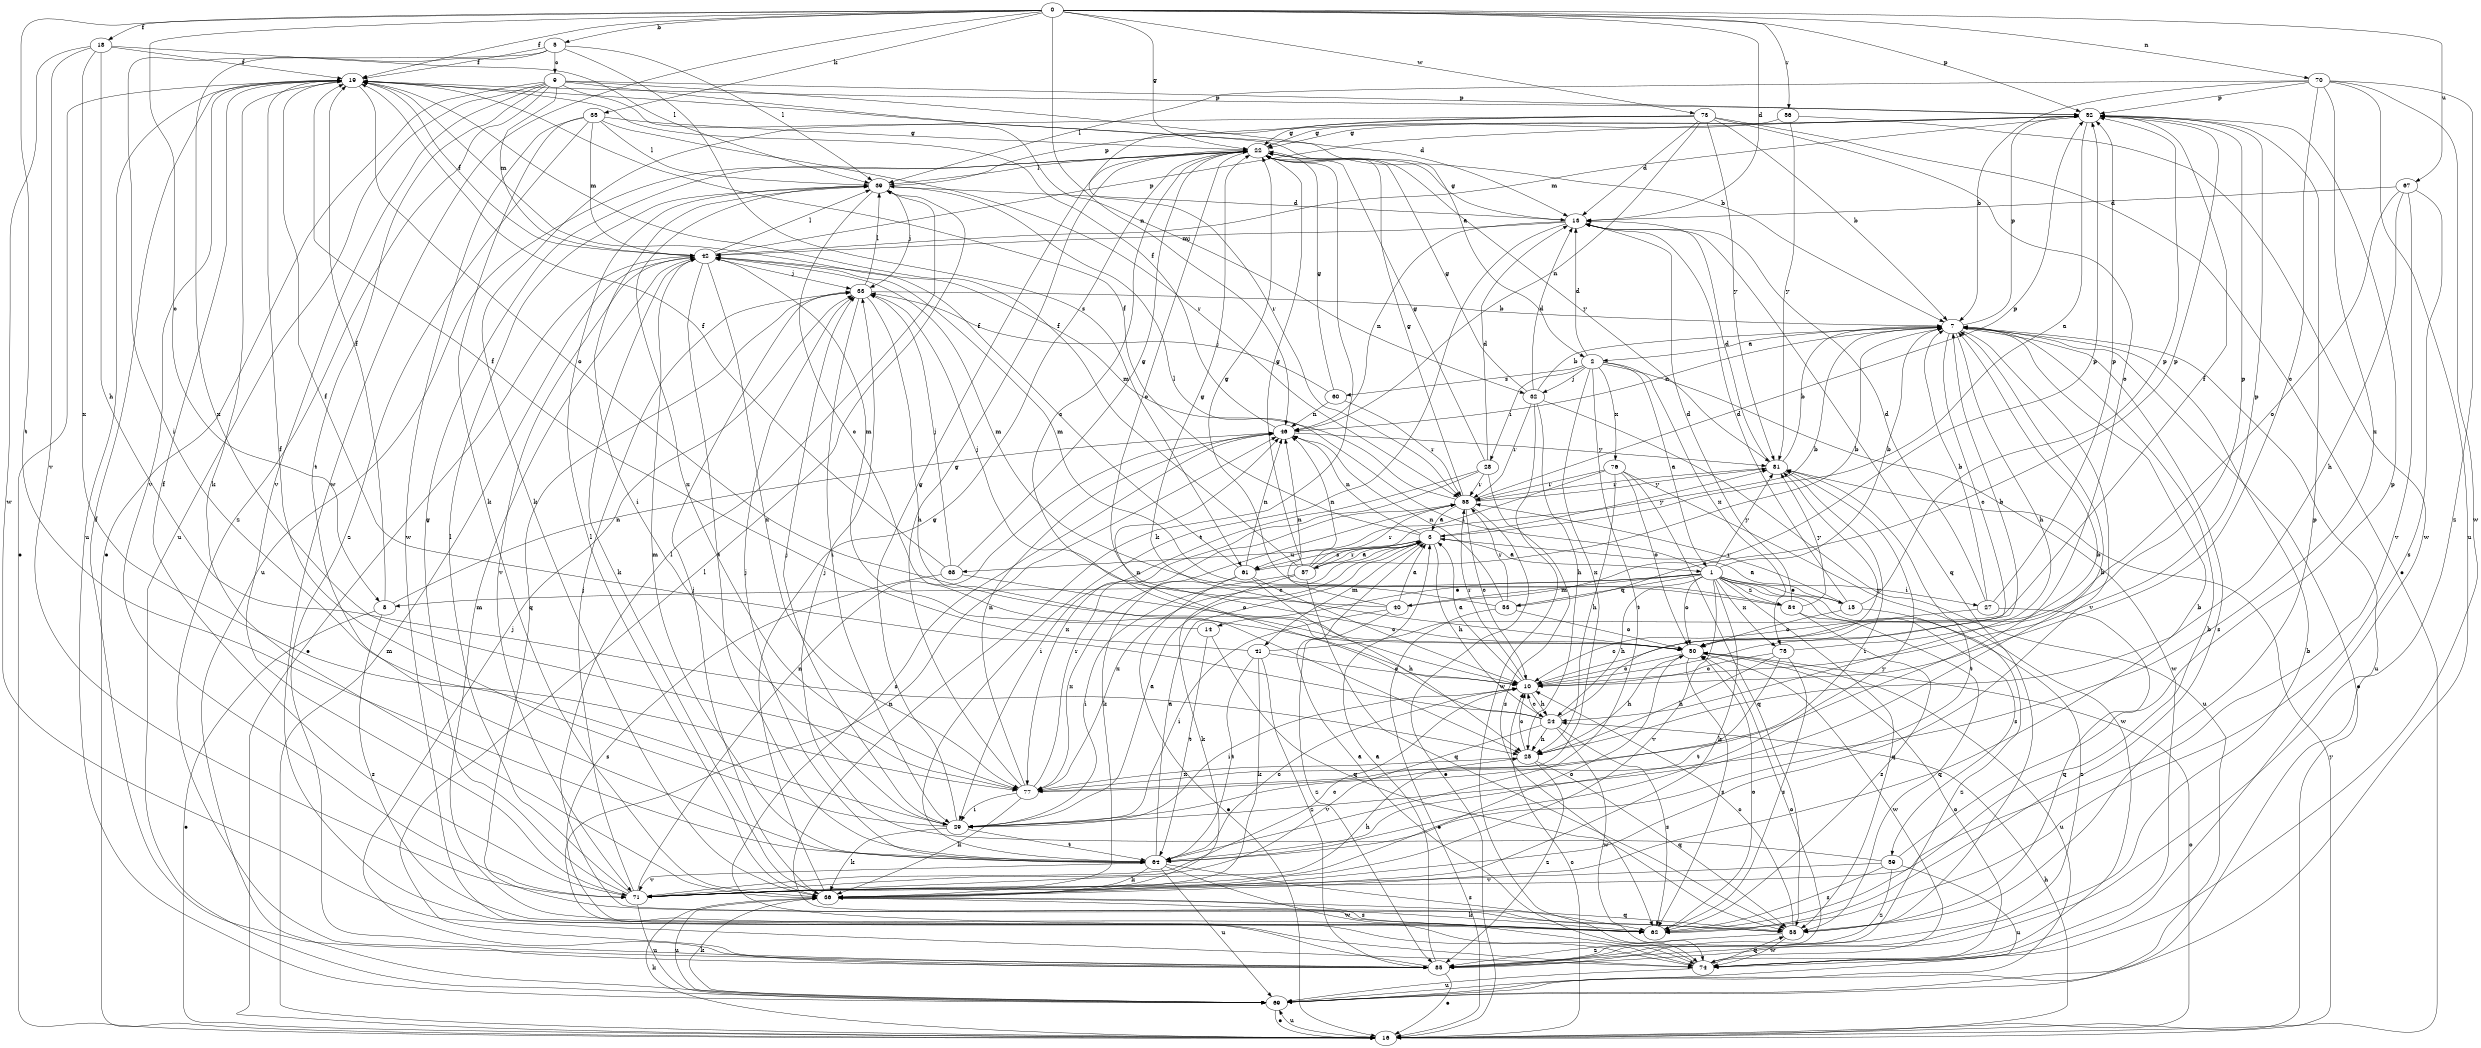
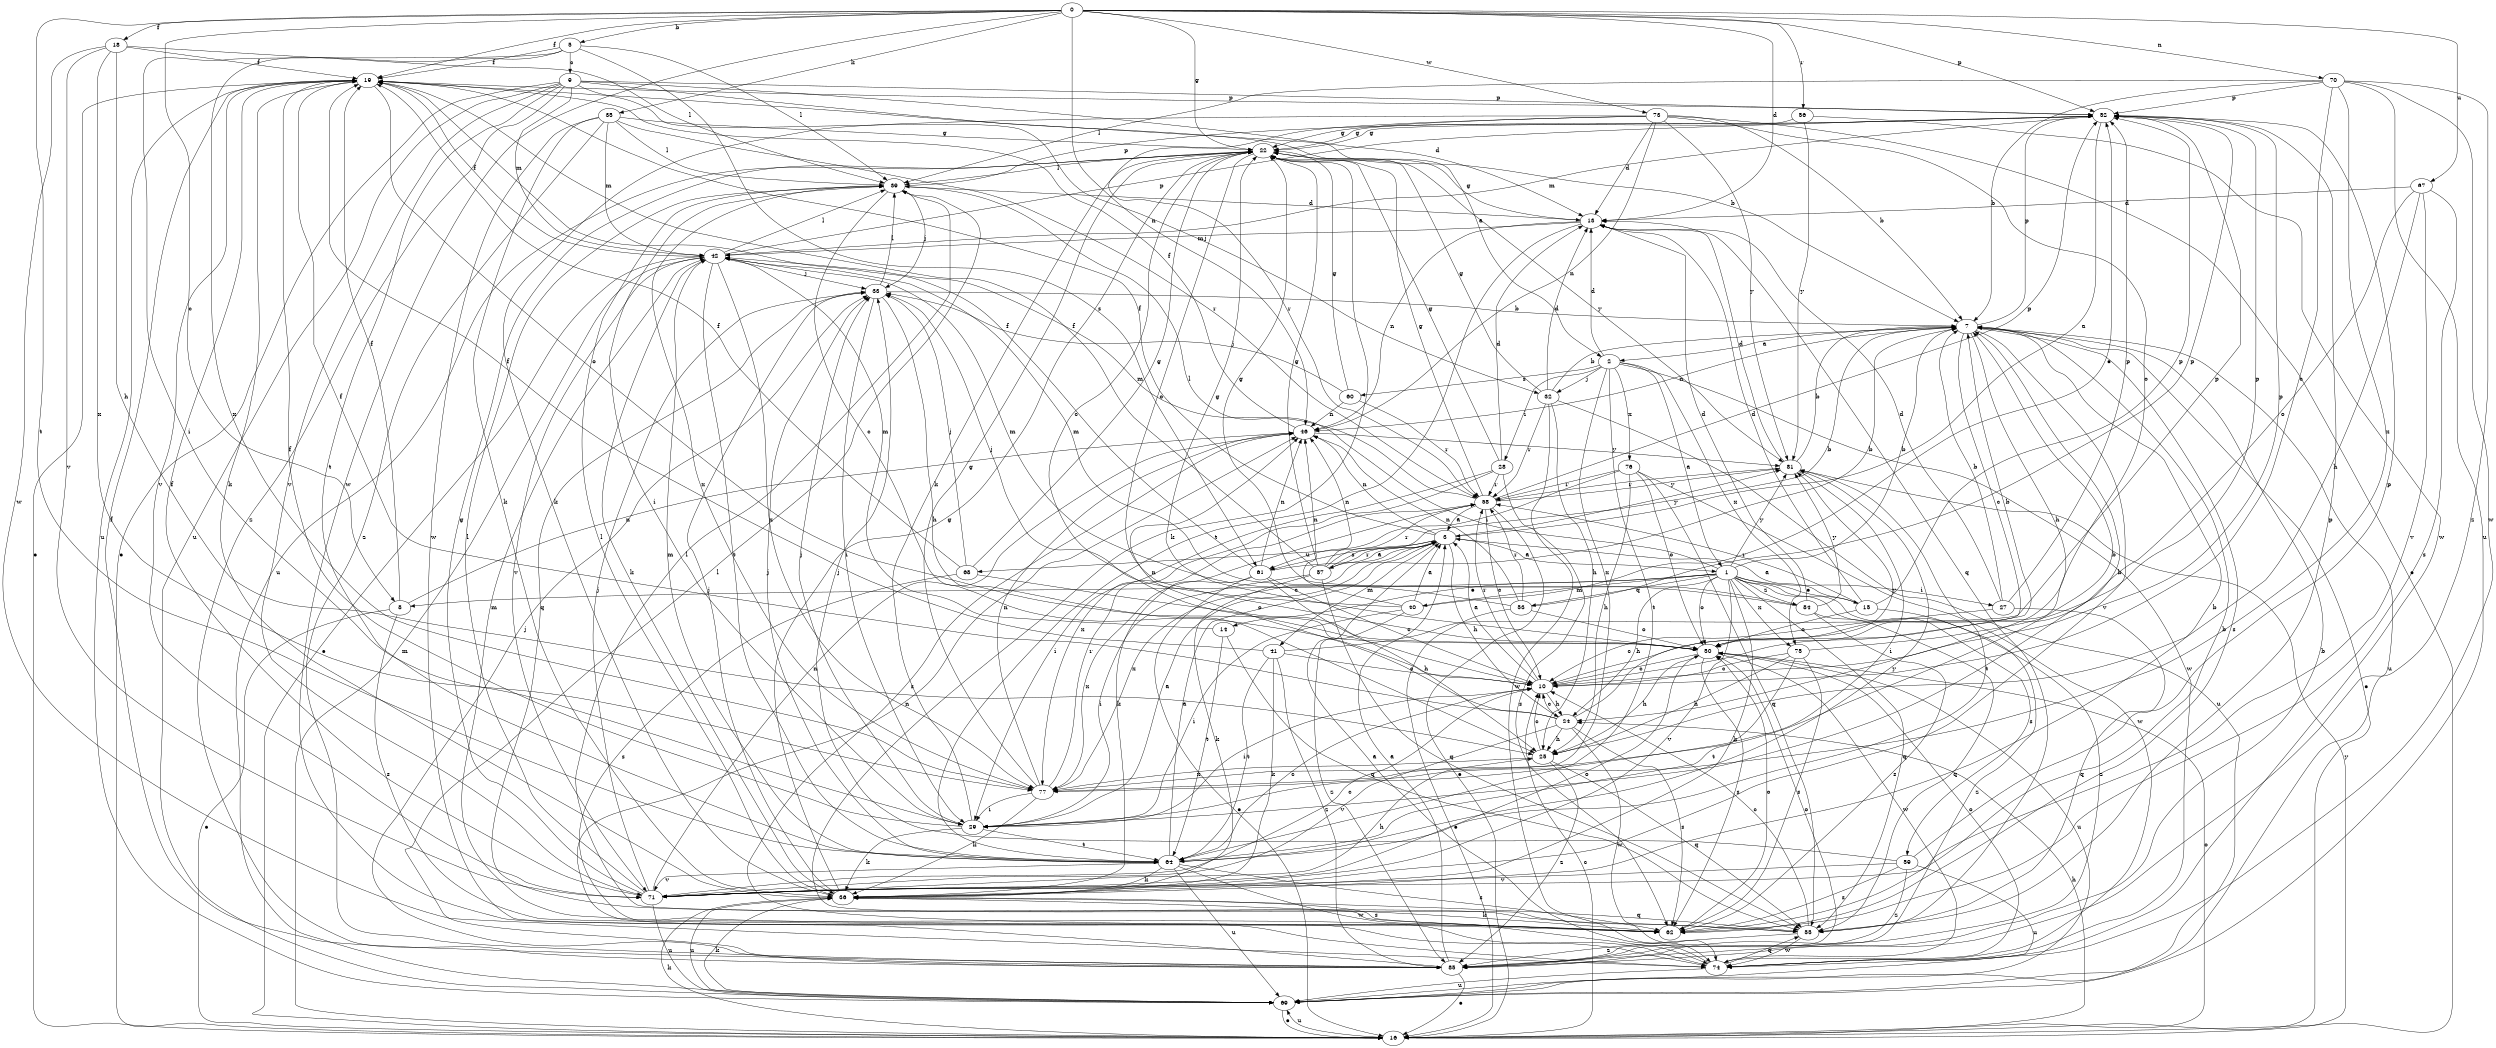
(2095, 362) -> (2109, 362)
(2204, 379) -> (2217, 379)
(921, 485) -> (936, 485)
